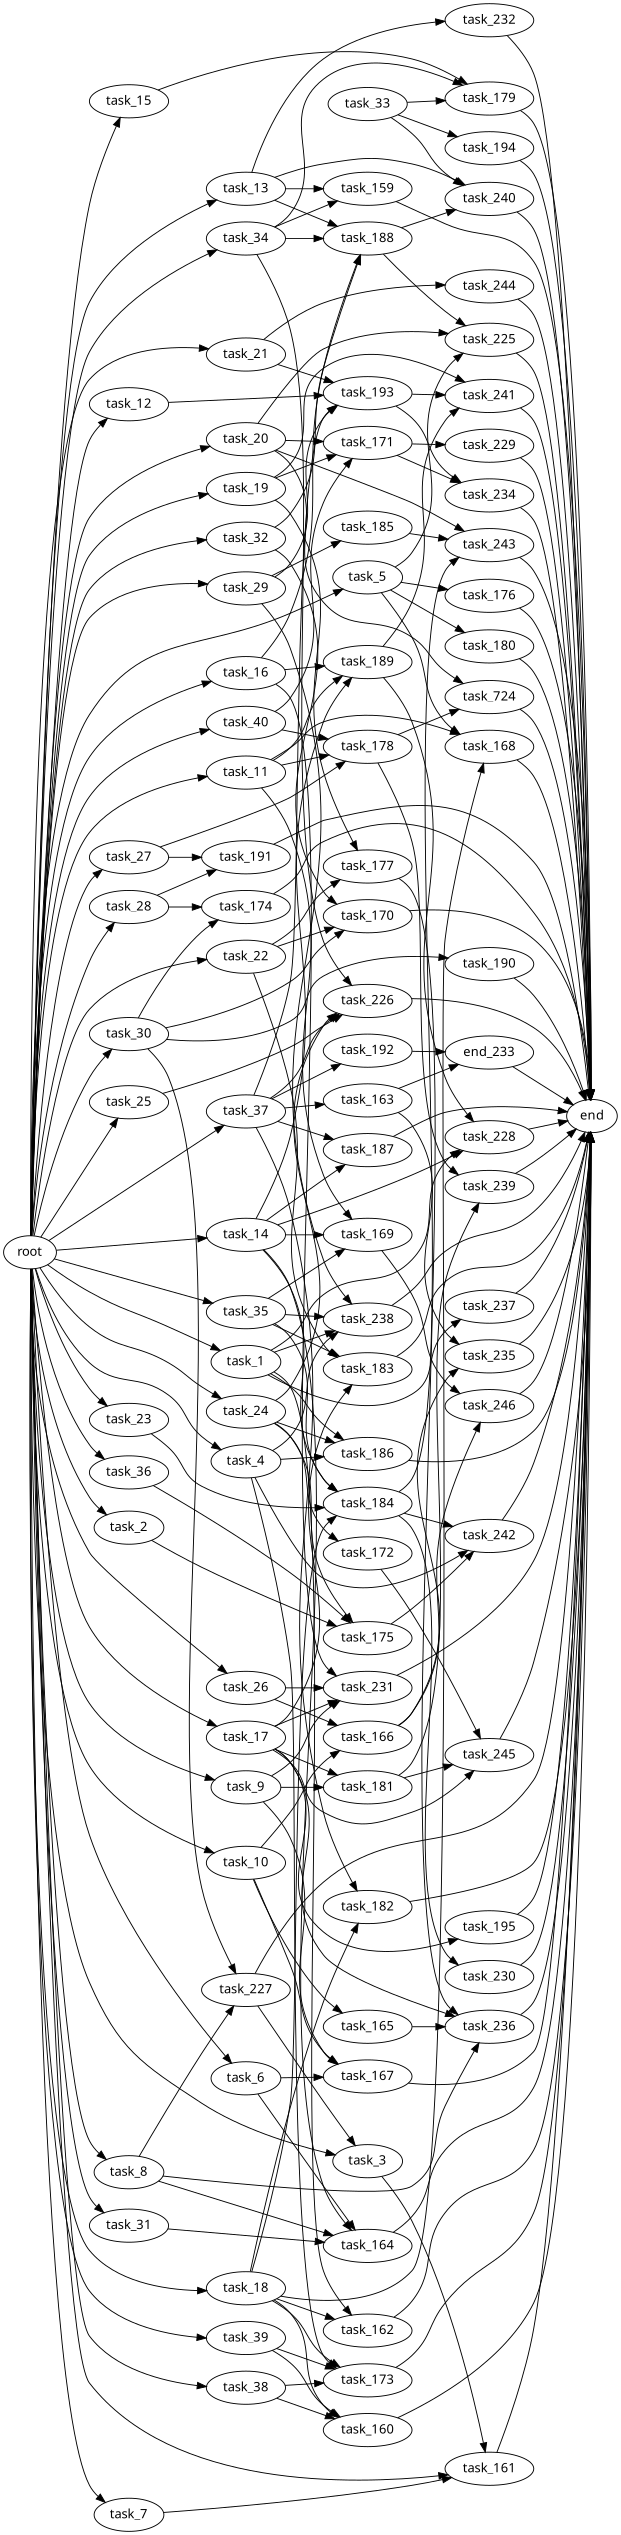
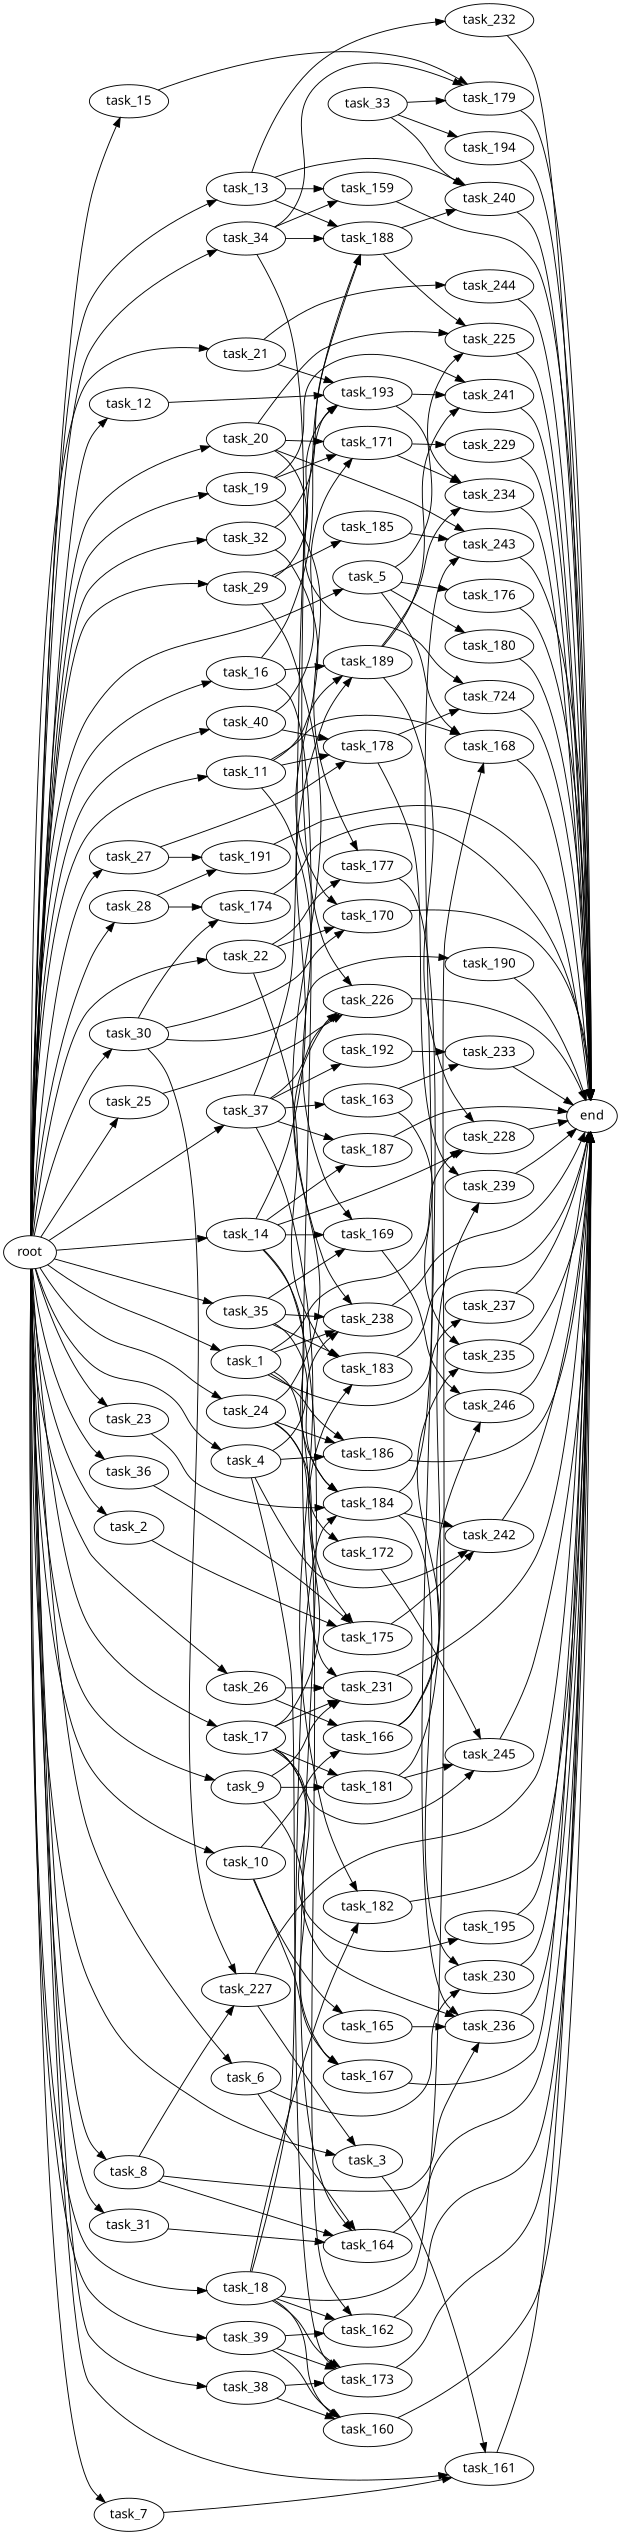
none -> (431, 544)
(489, 1053) -> (489, 1053)
(297, 2078) -> (398, 2109)
none -> (296, 2335)
